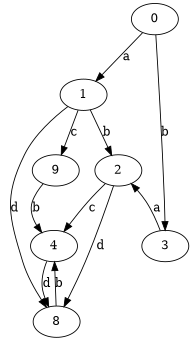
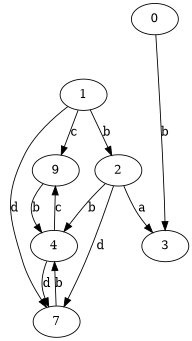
(122, 54) -> none
(92, 208) -> (92, 208)
(151, 209) -> (134, 207)
none -> (55, 213)
(57, 322) -> (57, 322)
